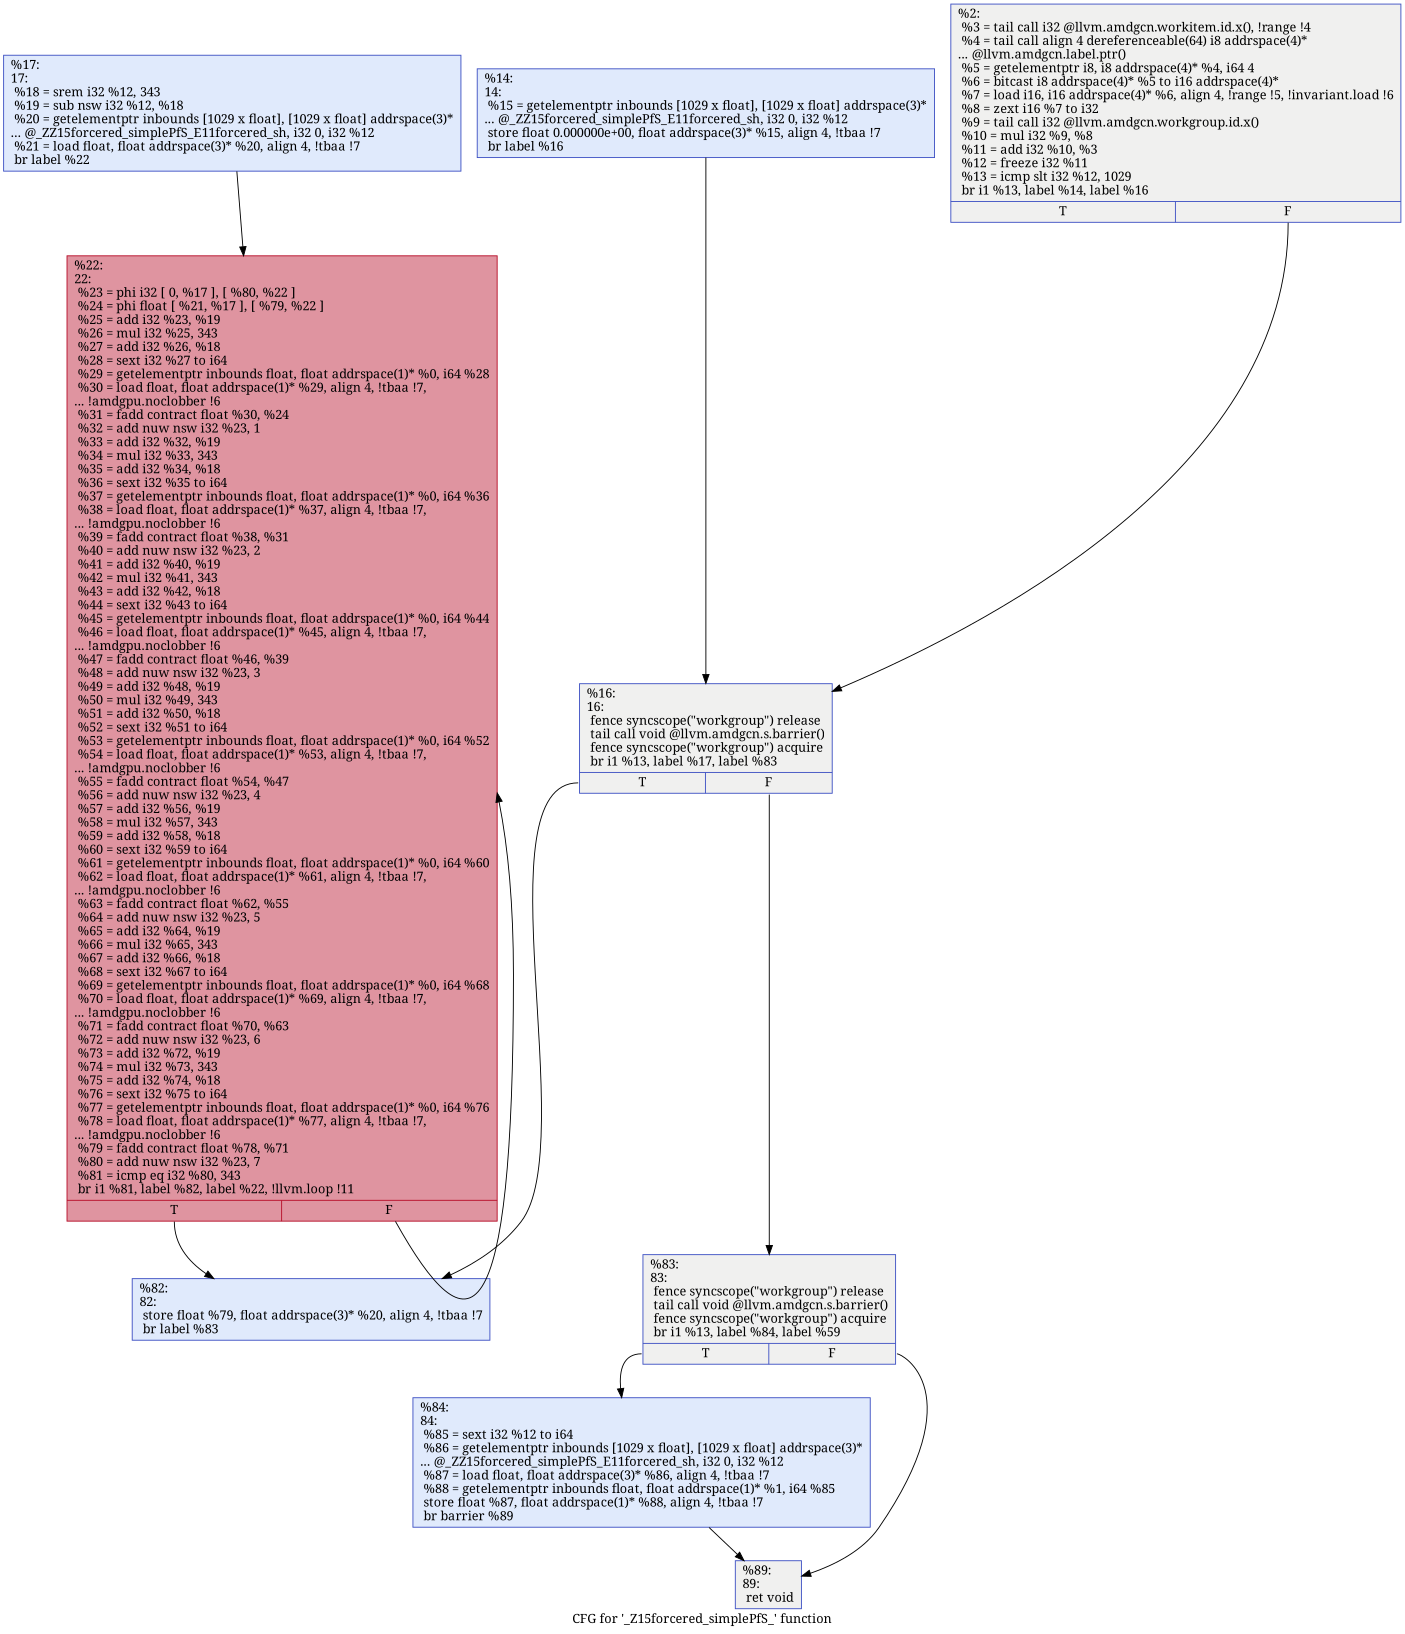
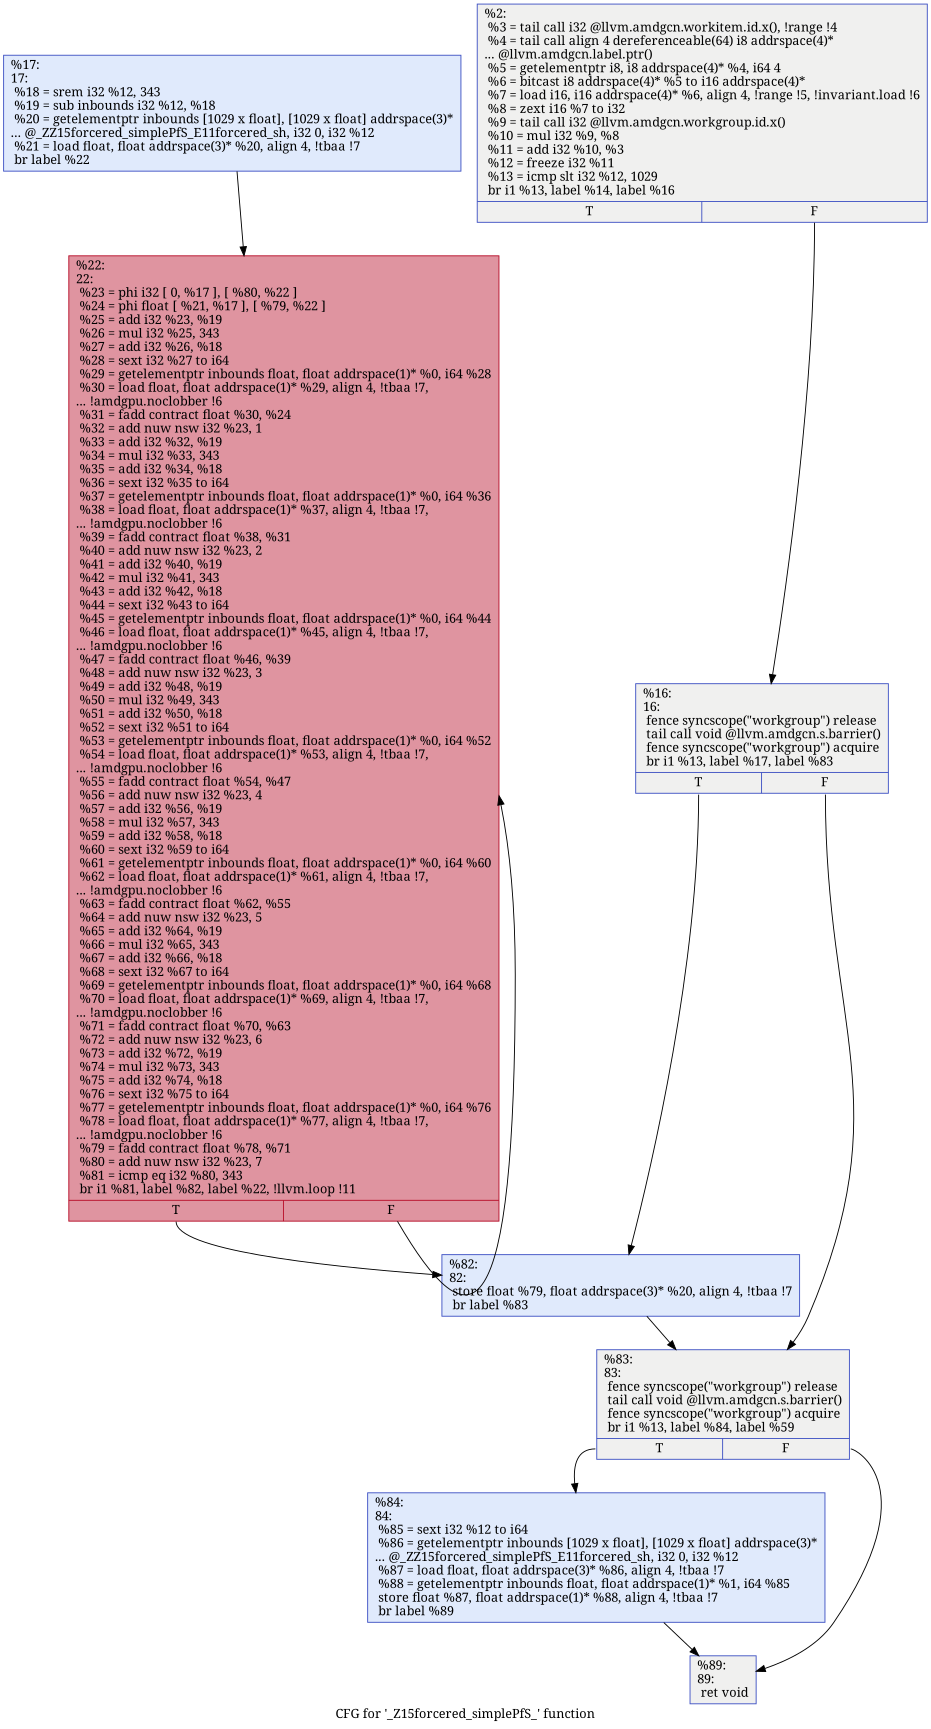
(97, 106) -> (113, 106)
(706, 113) -> none
none -> (658, 1329)
(467, 1516) -> (415, 1611)
